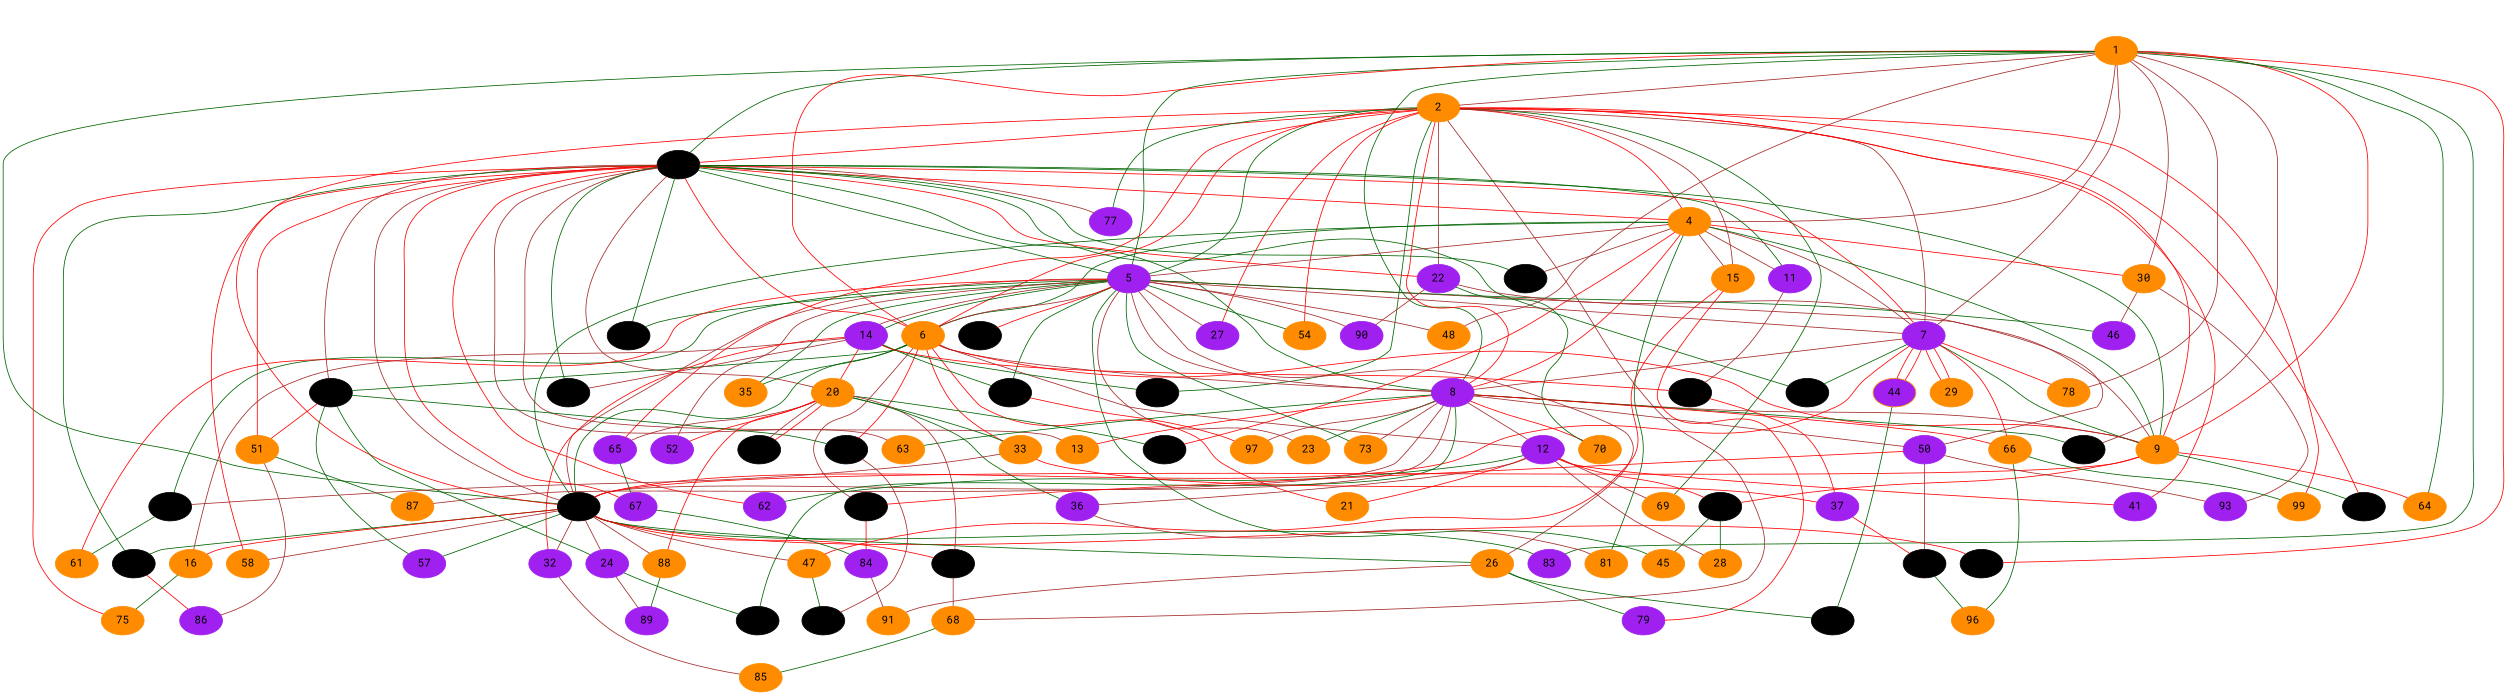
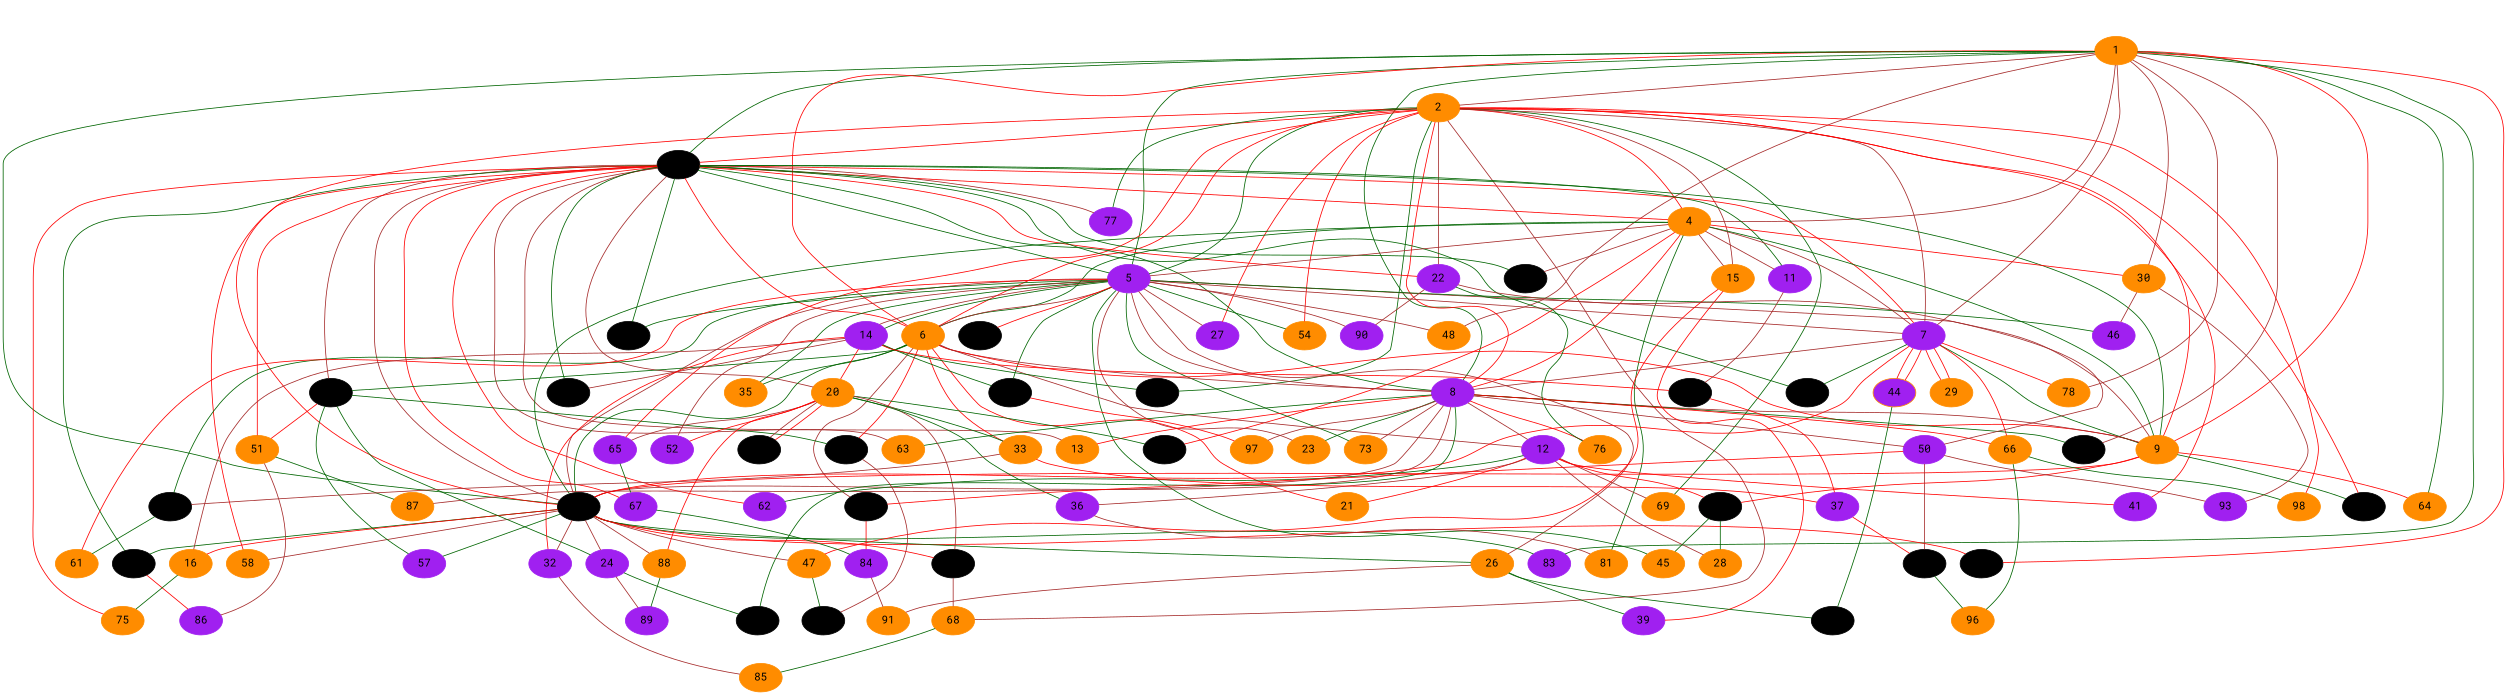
(1600, 450) -> (1600, 450)
(2299, 507) -> (2299, 507)
(1644, 621) -> (1644, 621)
